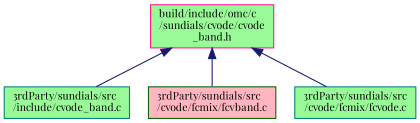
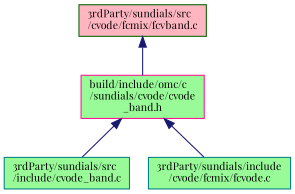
(212, 73) -> (143, 61)
(355, 103) -> (220, 173)
